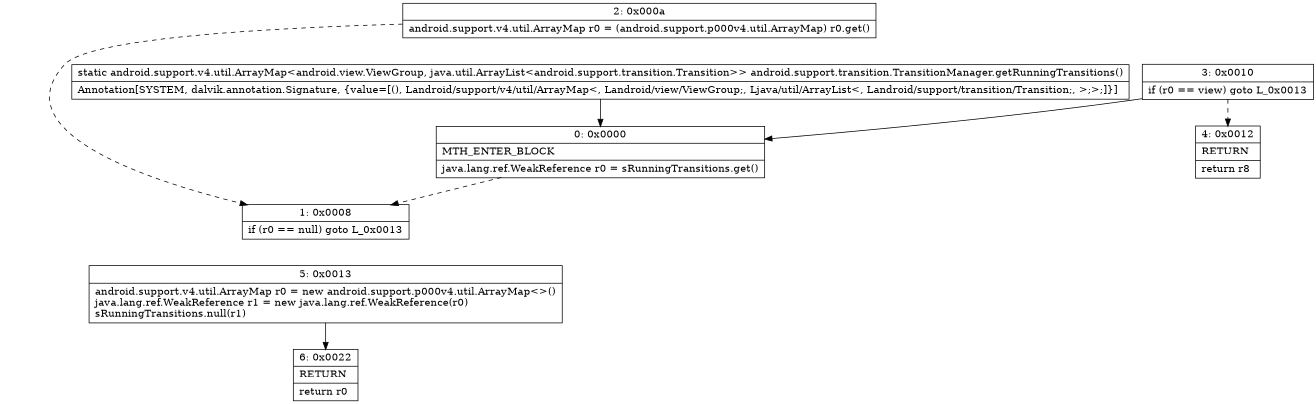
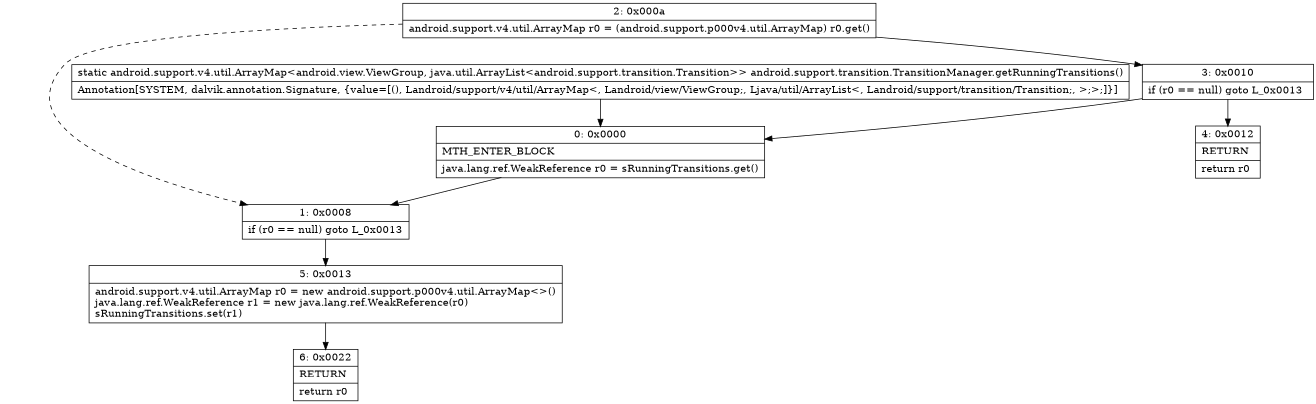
none -> (1006, 49)
(1228, 90) -> (1226, 90)
(1228, 109) -> (1228, 109)
(1226, 169) -> (1226, 169)
(450, 190) -> (450, 190)
none -> (326, 249)
(171, 314) -> (169, 314)
